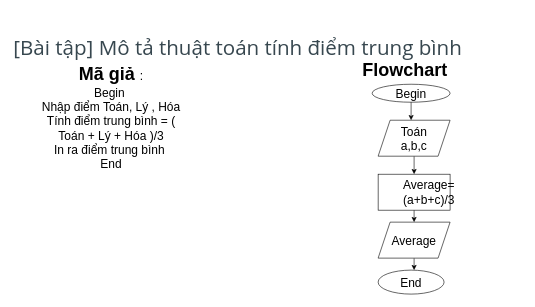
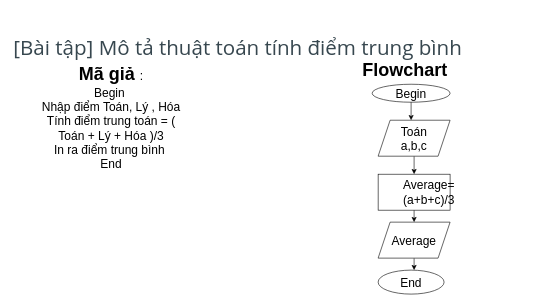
(111, 117) -> (111, 117)
